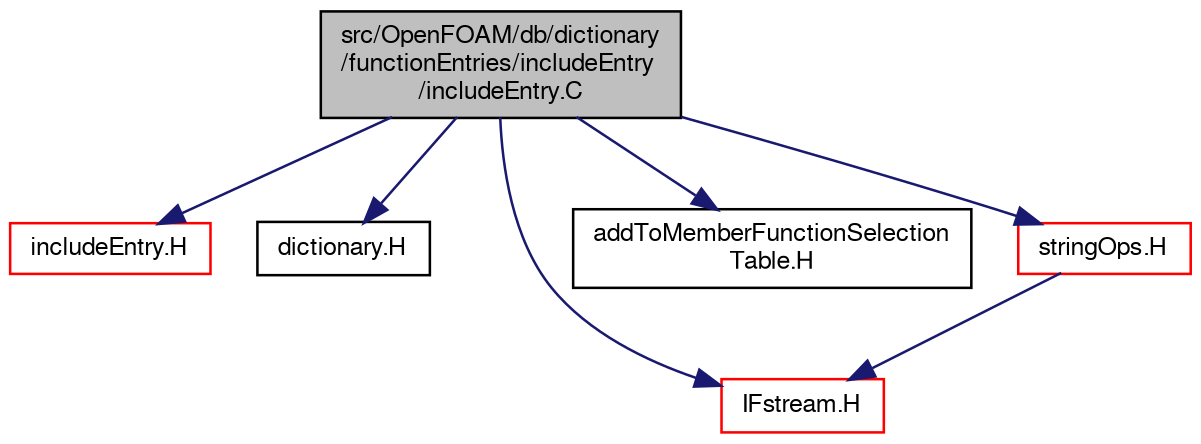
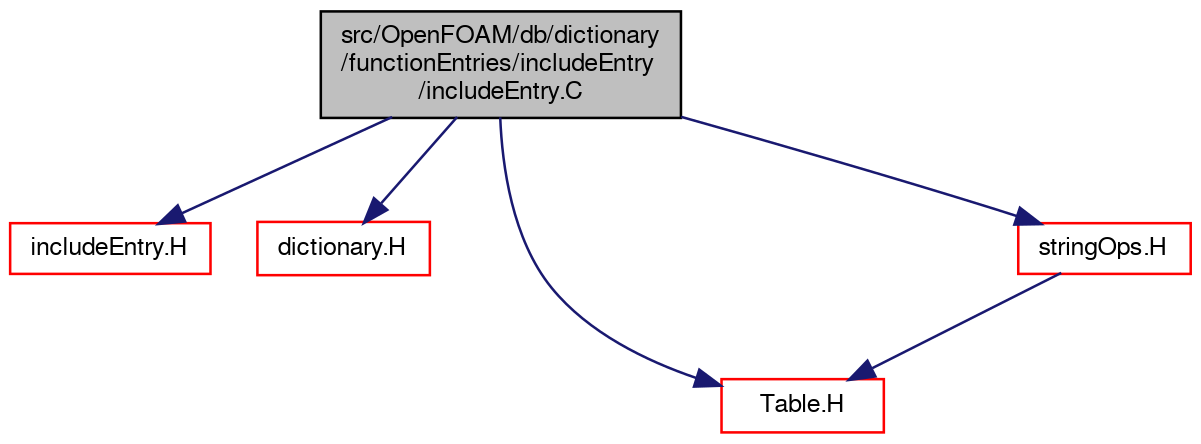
(344, 249) -> (344, 249)
(772, 249) -> none
(803, 406) -> (803, 406)
